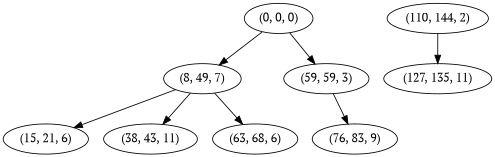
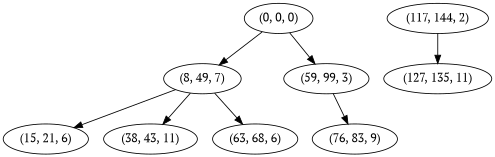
(438, 18) -> (438, 18)
(326, 79) -> (326, 79)
